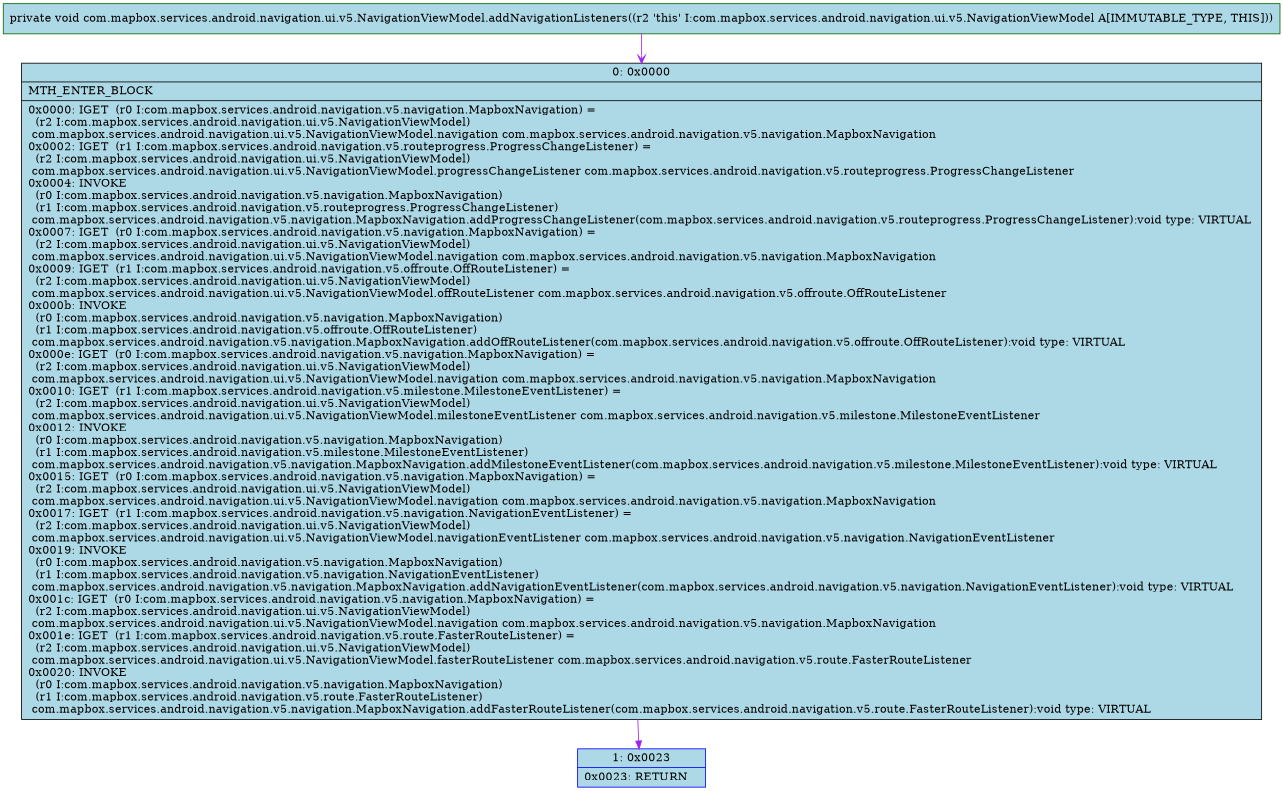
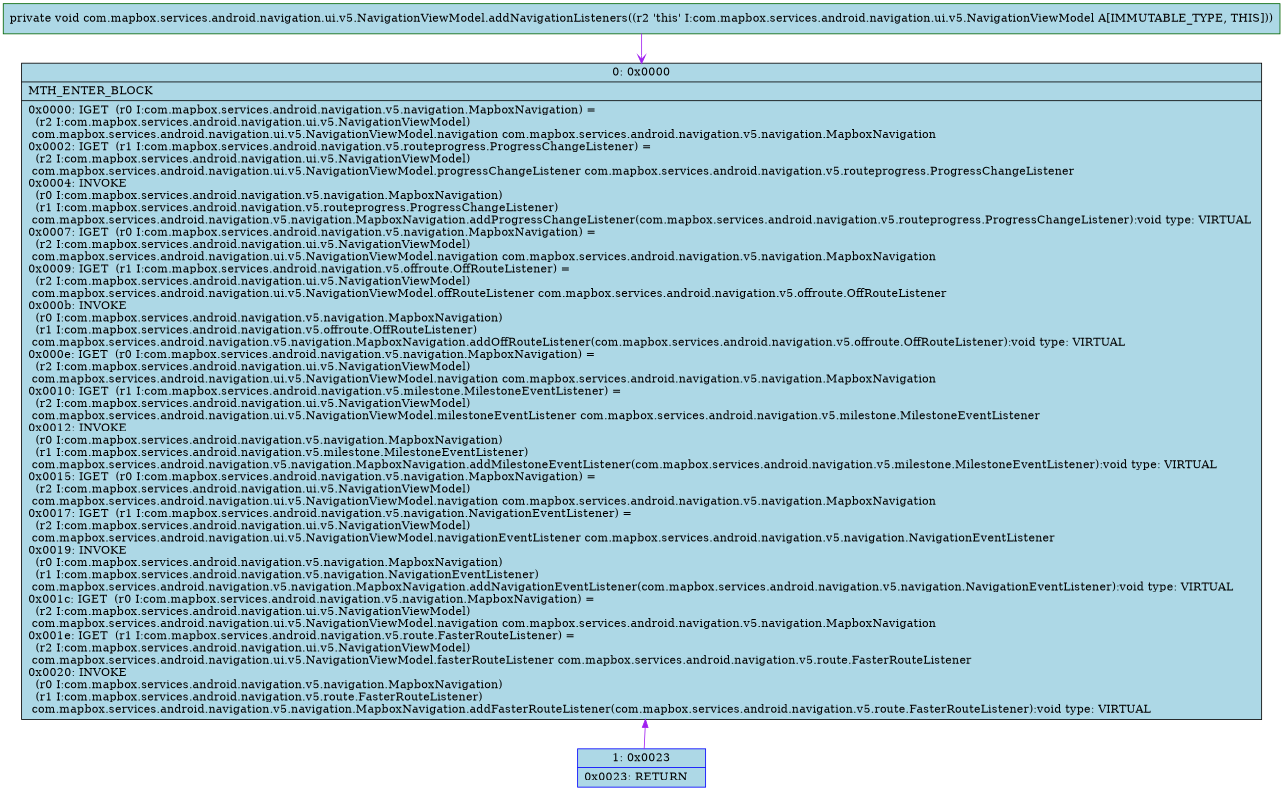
(638, 730) -> (645, 738)
